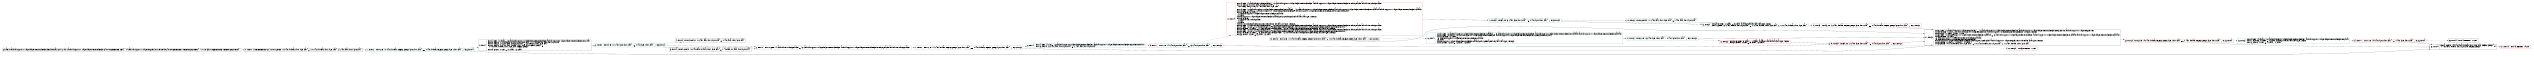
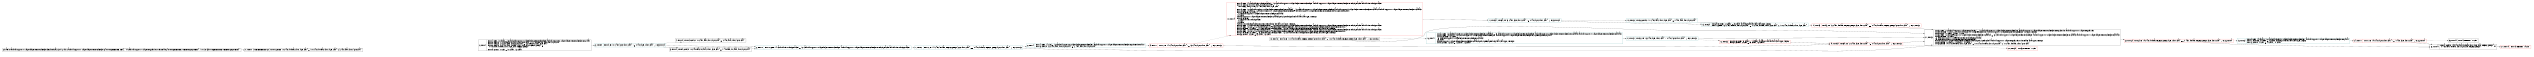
(421, 50) -> none
